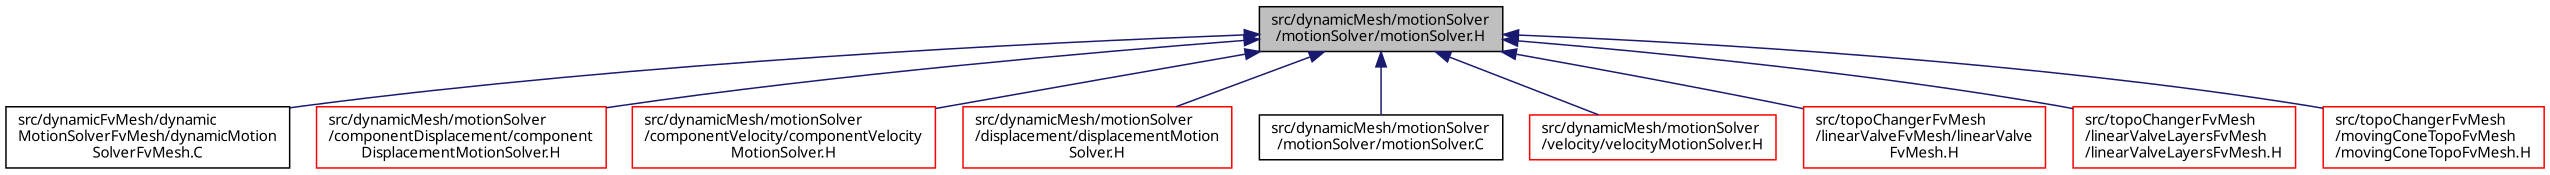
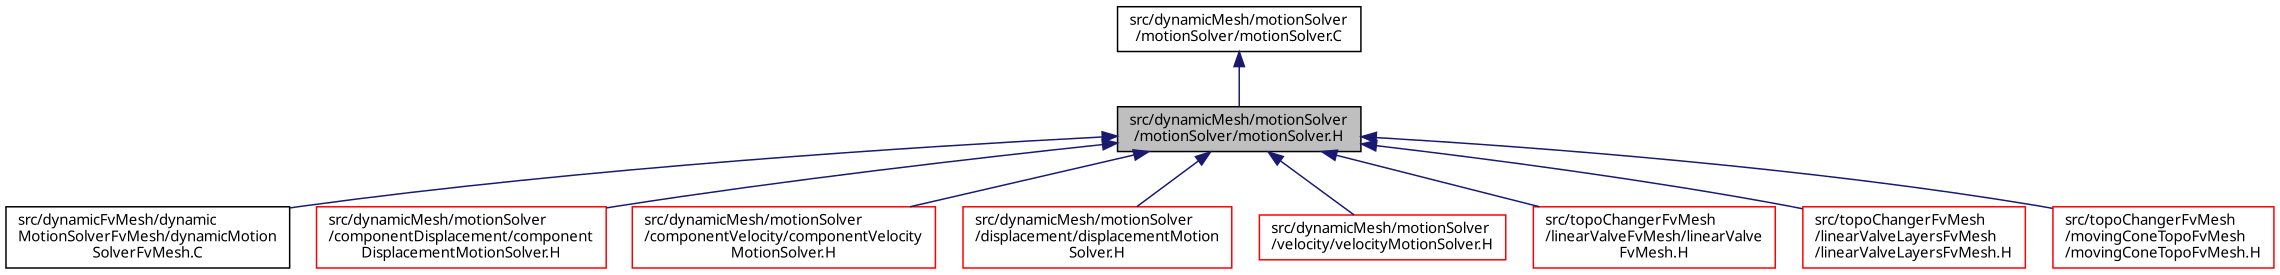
(1381, 91) -> (1239, 87)
